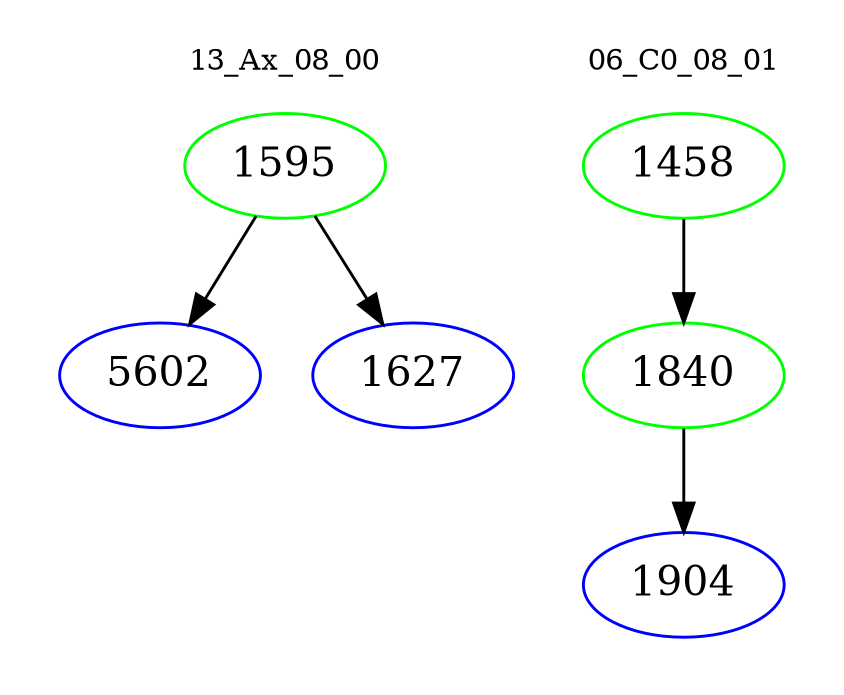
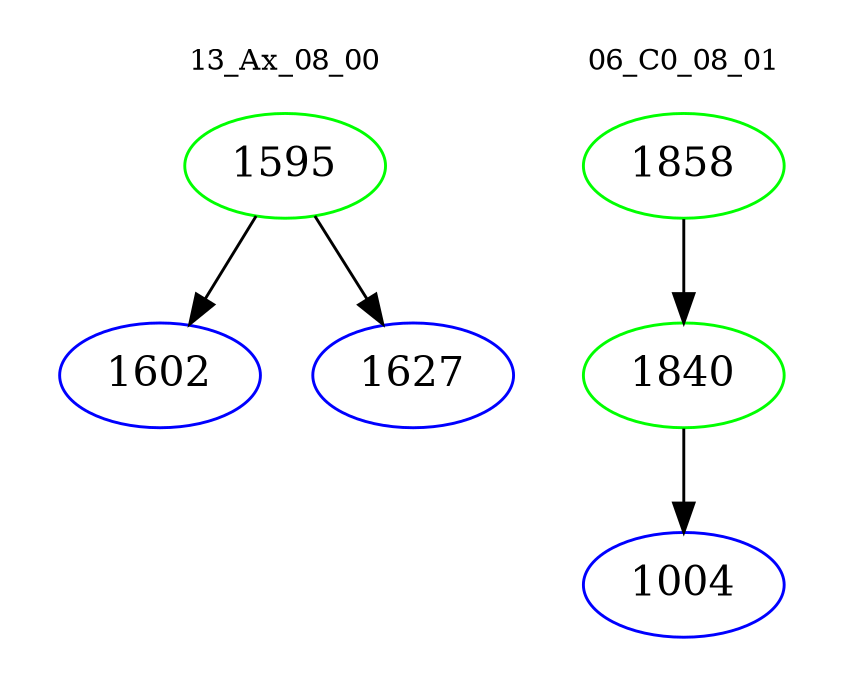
(684, 166) -> (684, 166)
(160, 375) -> (160, 375)
(684, 585) -> (684, 585)
